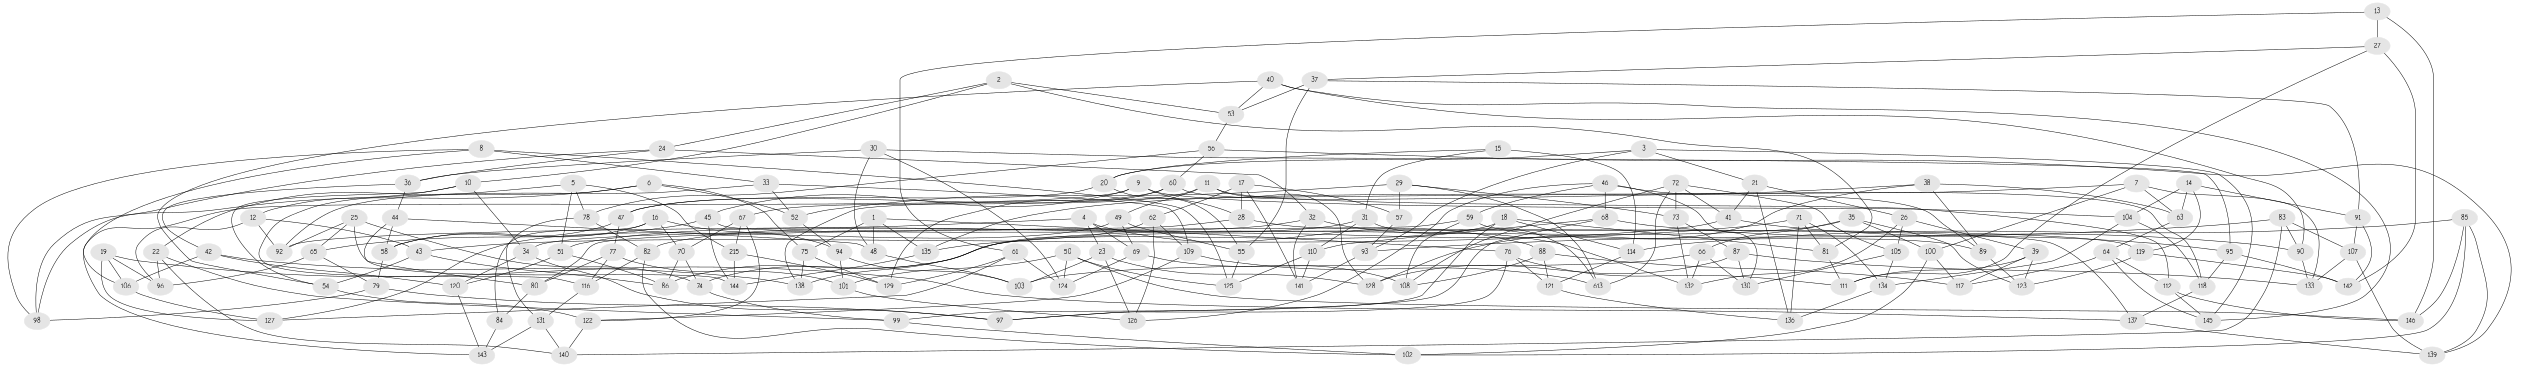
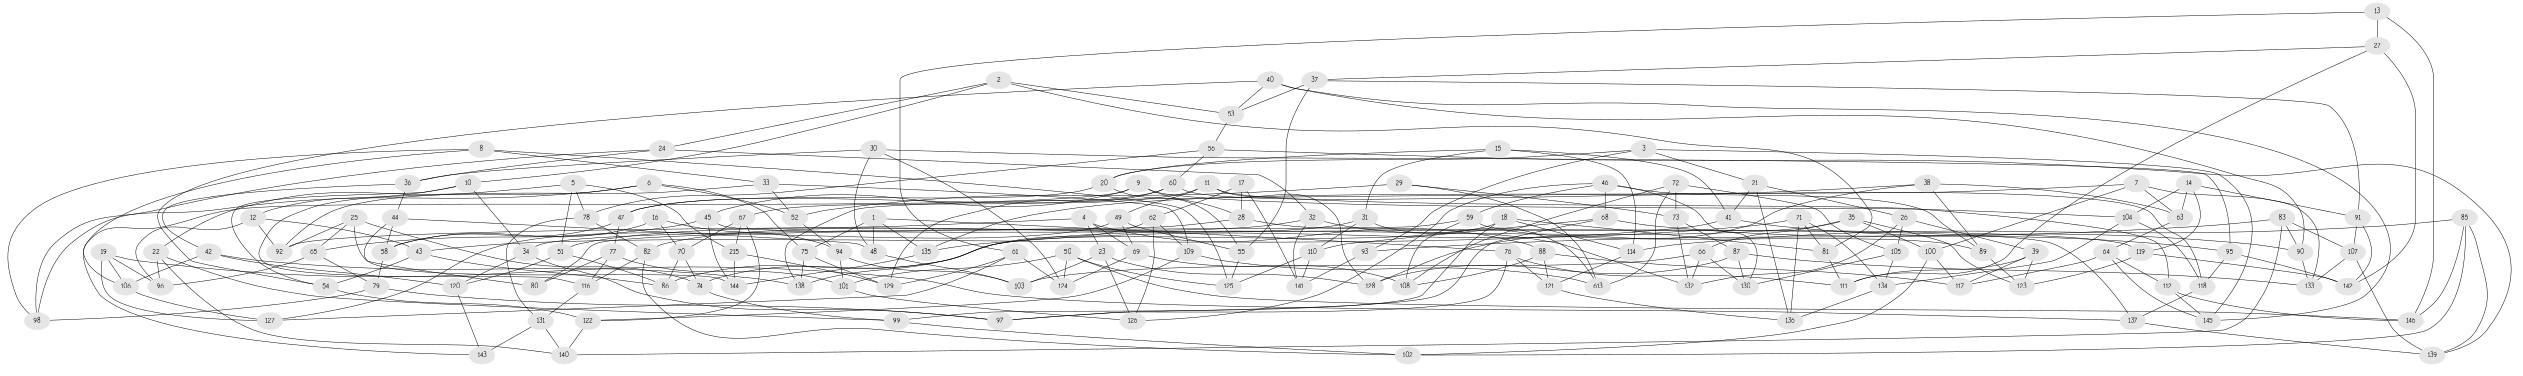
(1702, 201) -> (1655, 164)
(1399, 218) -> none
(500, 321) -> none
